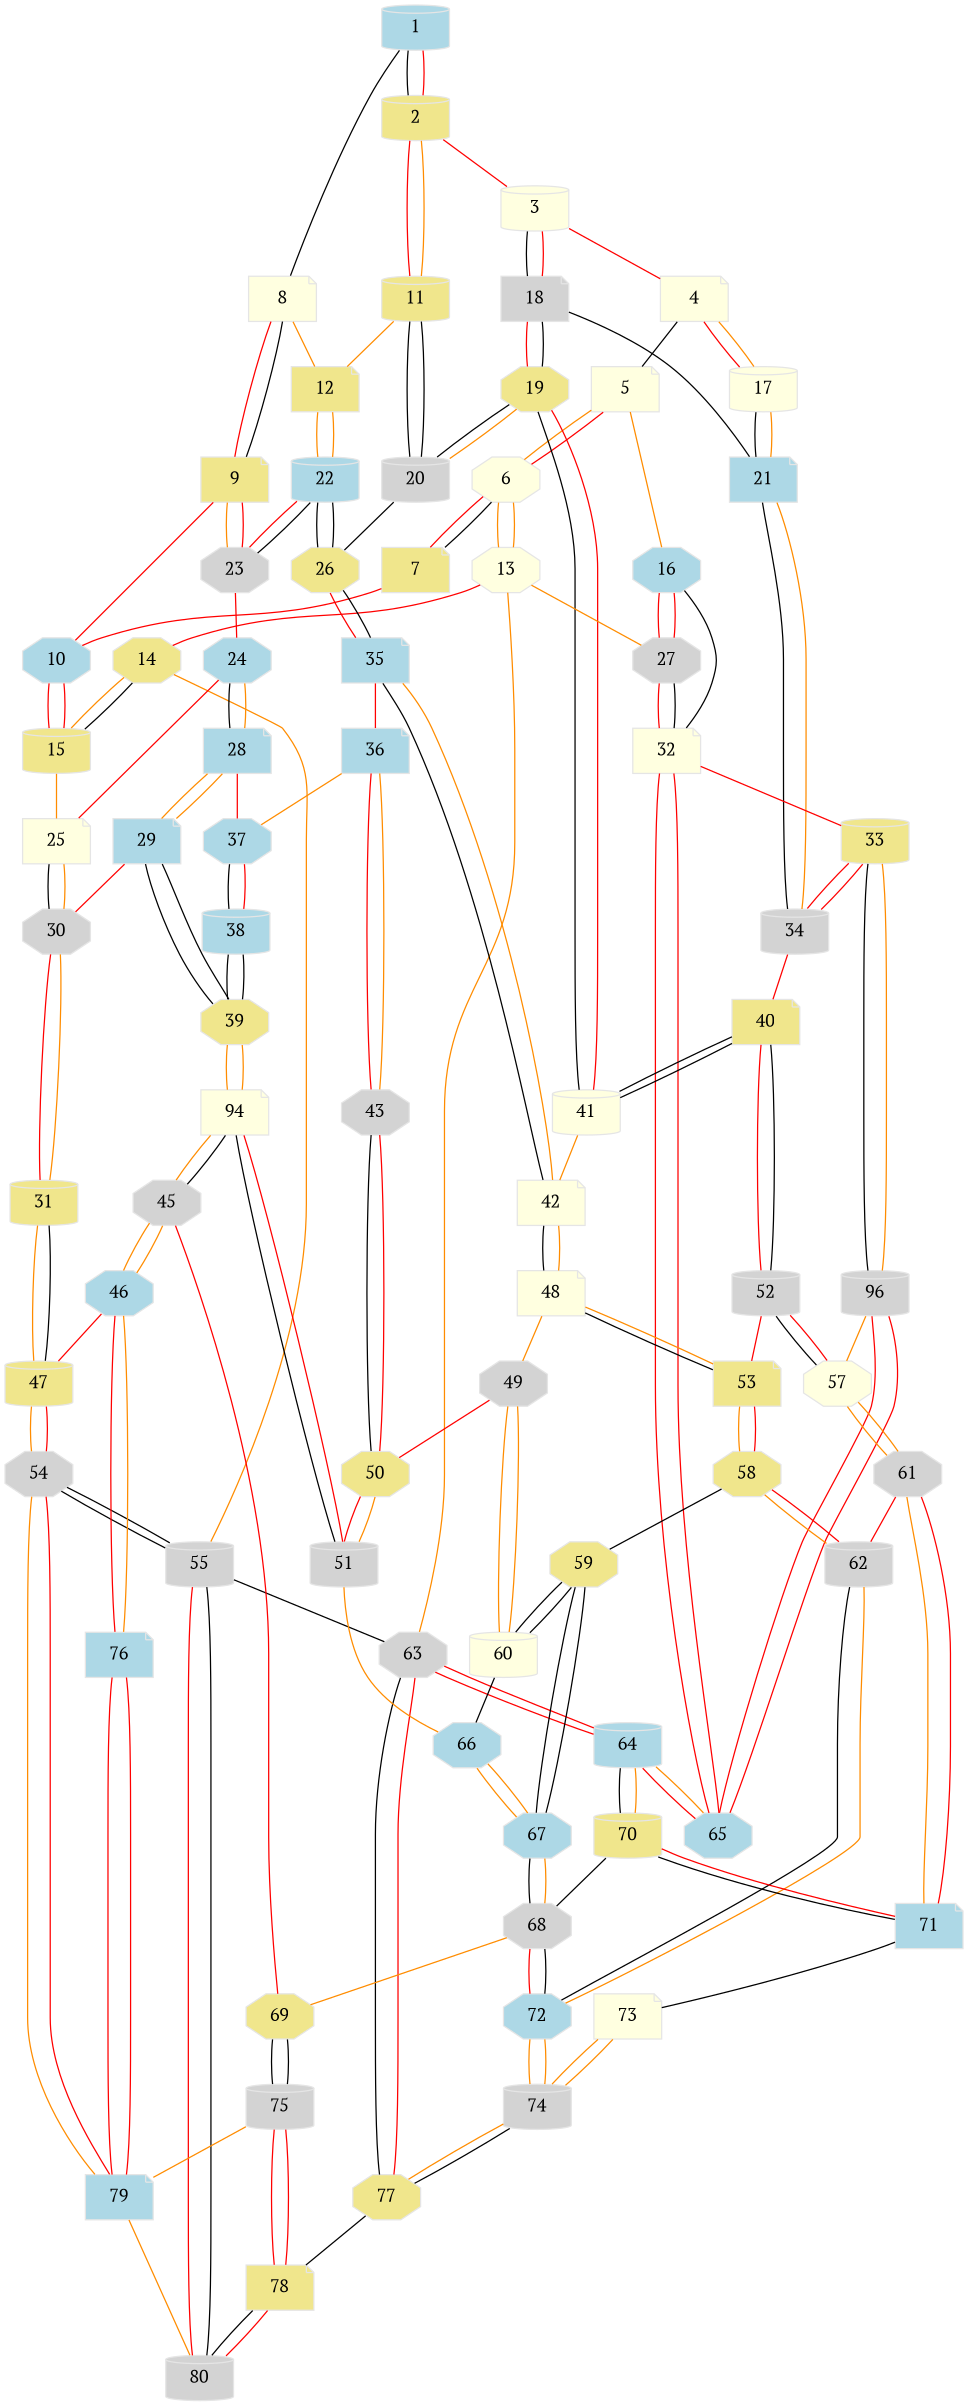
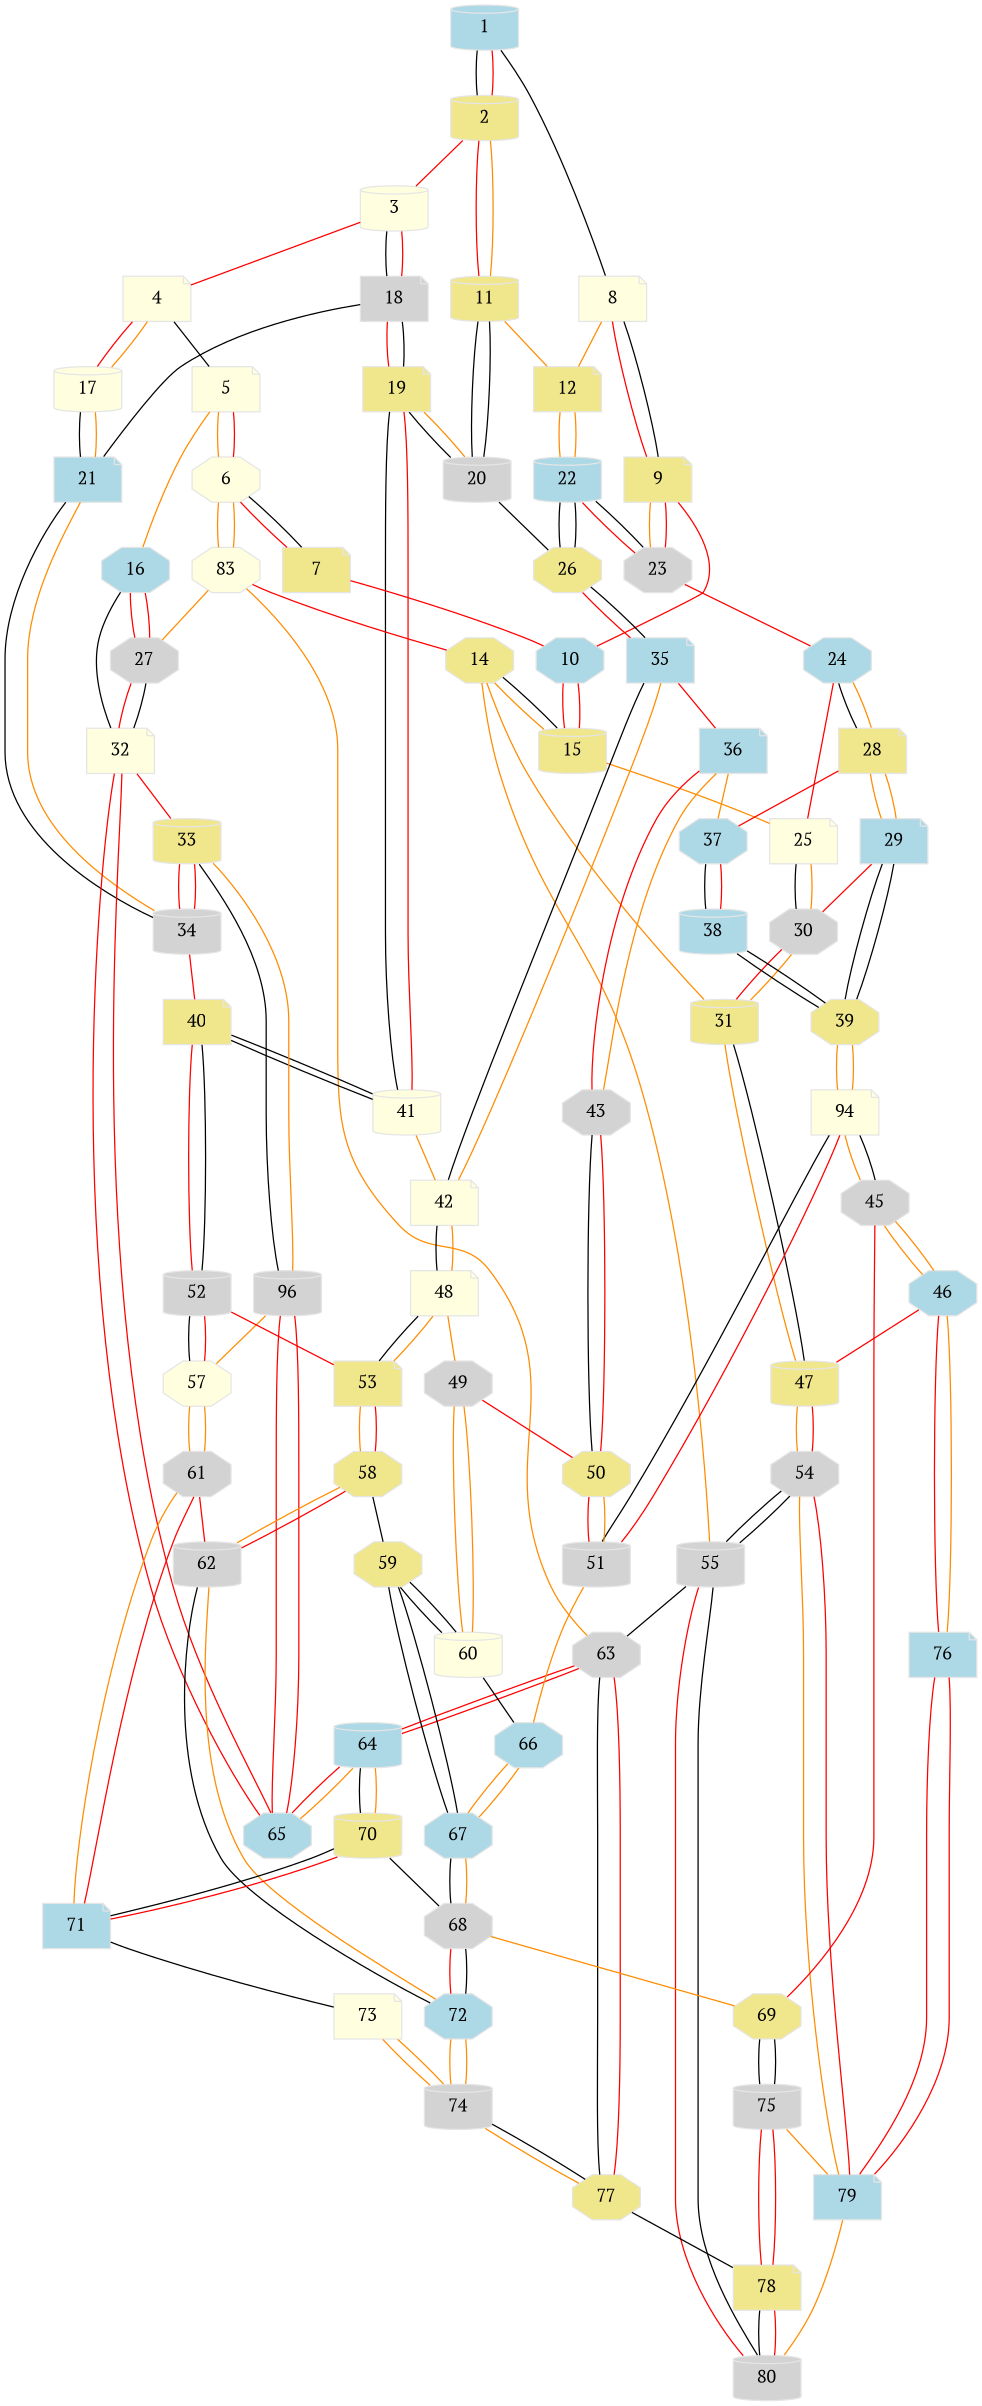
(535, 389) -> (397, 389)
(506, 570) -> (226, 570)
(237, 751) -> (873, 751)
none -> (586, 859)
